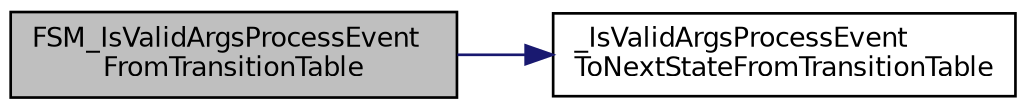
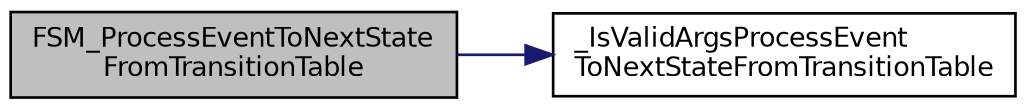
(234, 55) -> (234, 55)
